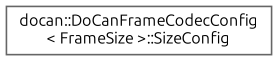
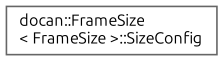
(139, 31) -> (112, 31)
